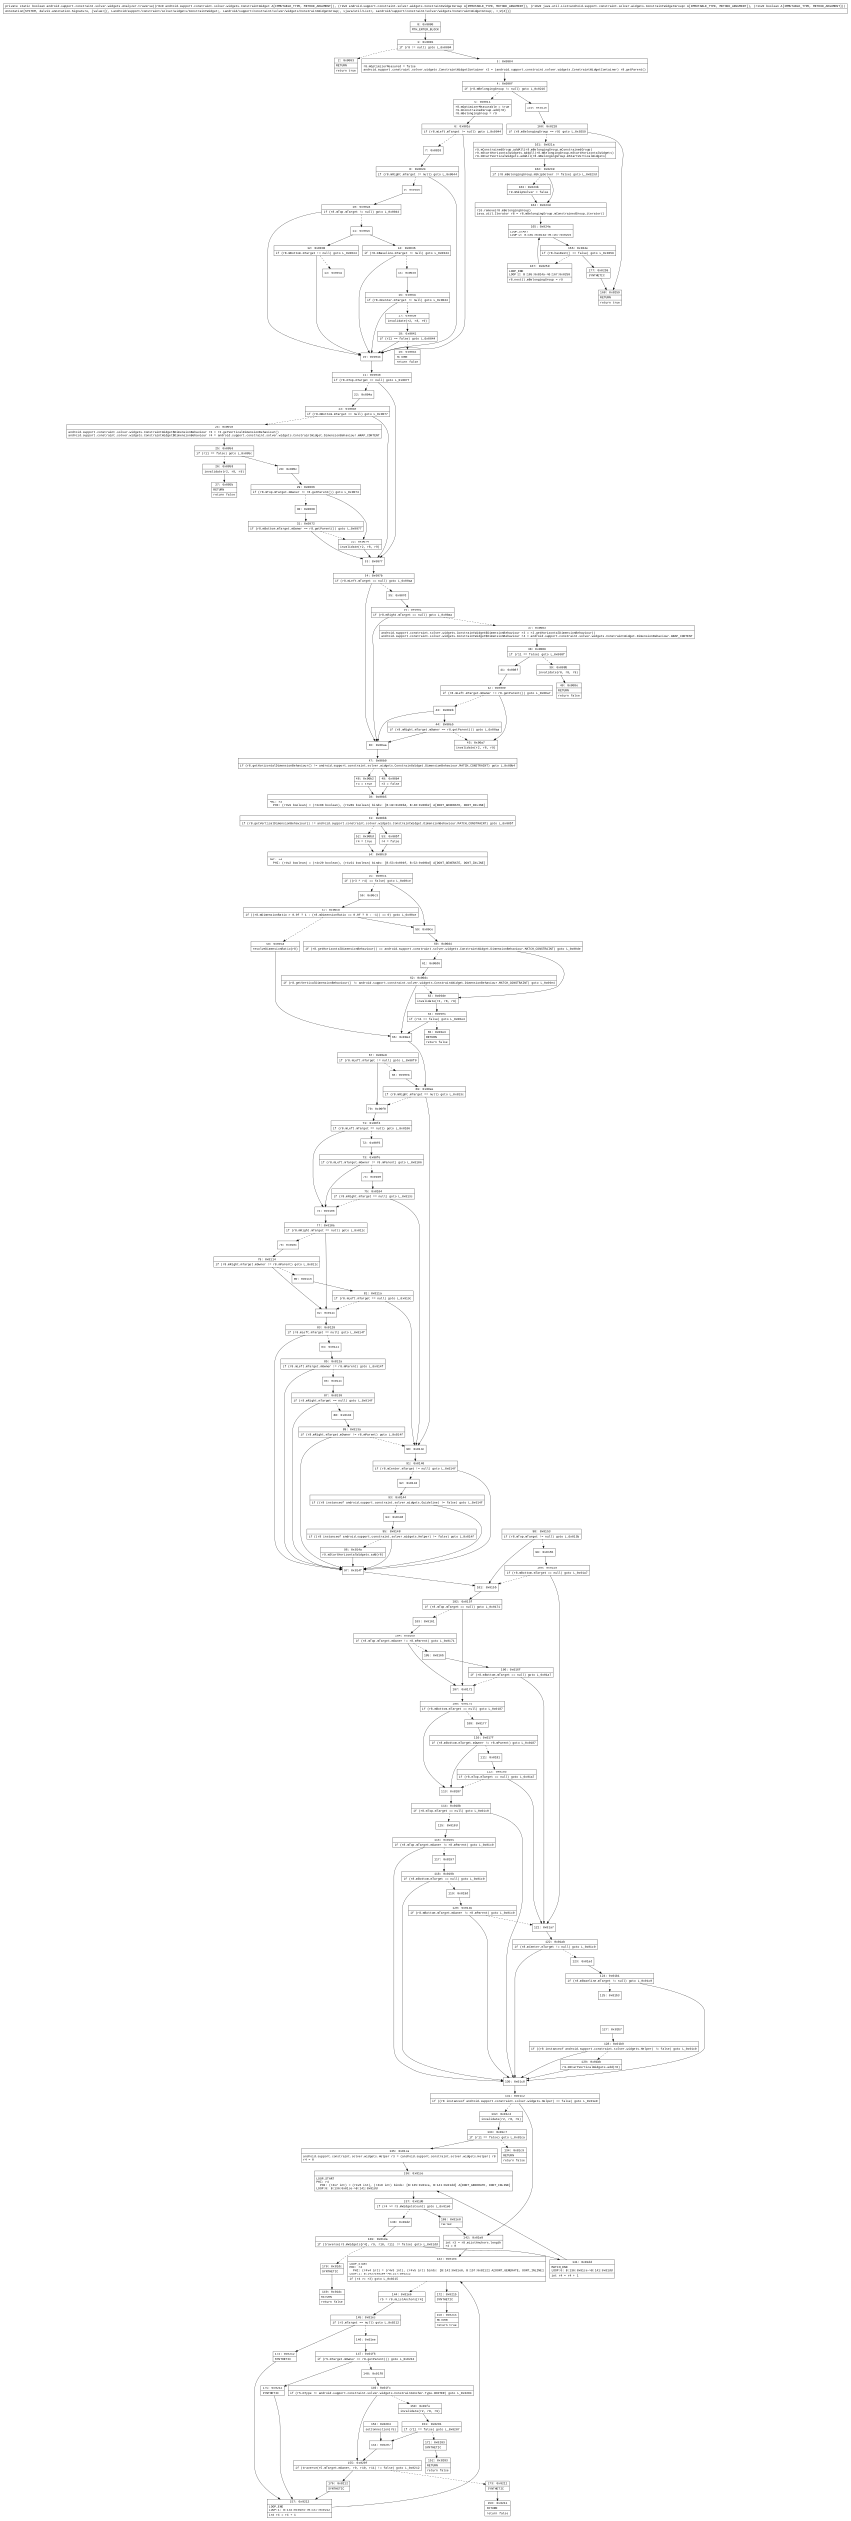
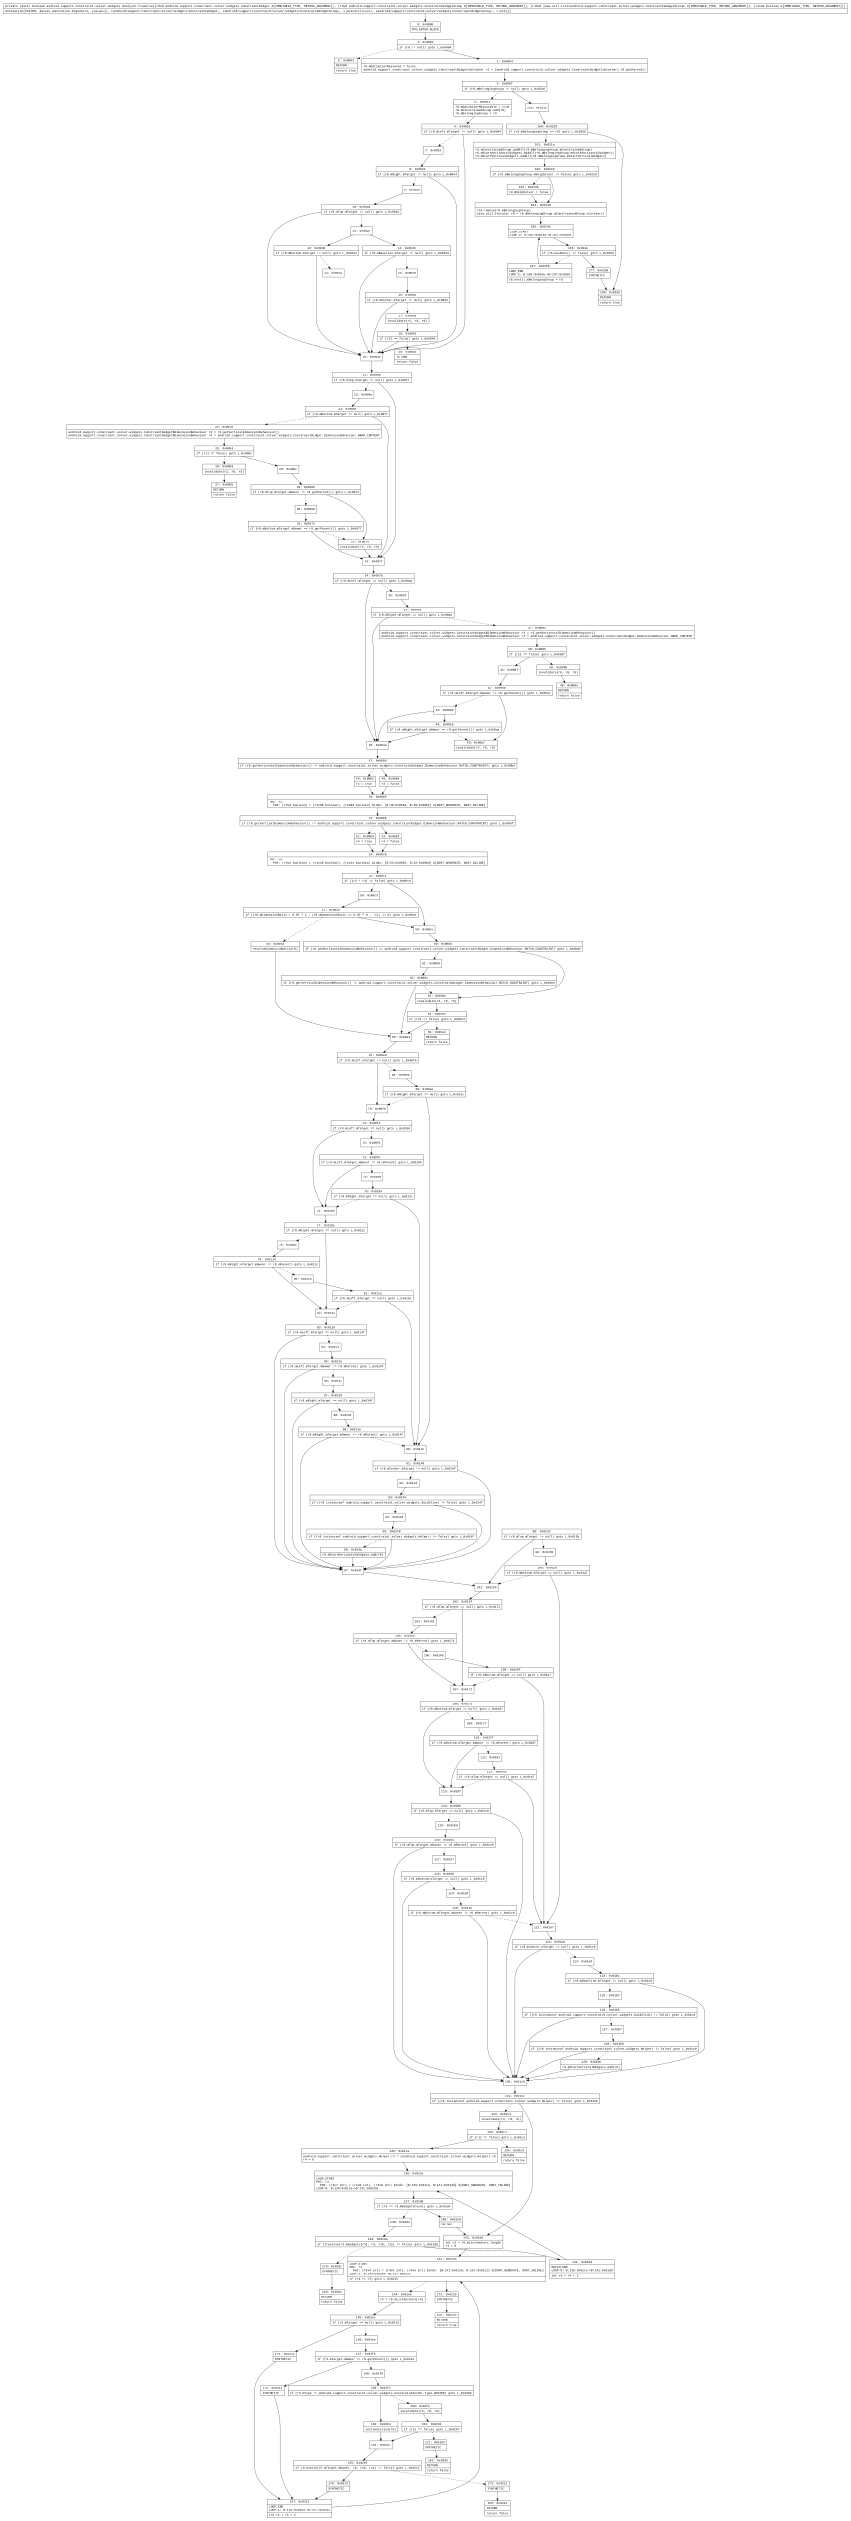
(423, 1060) -> (391, 1046)
none -> (610, 2012)
(361, 2425) -> (381, 2408)
